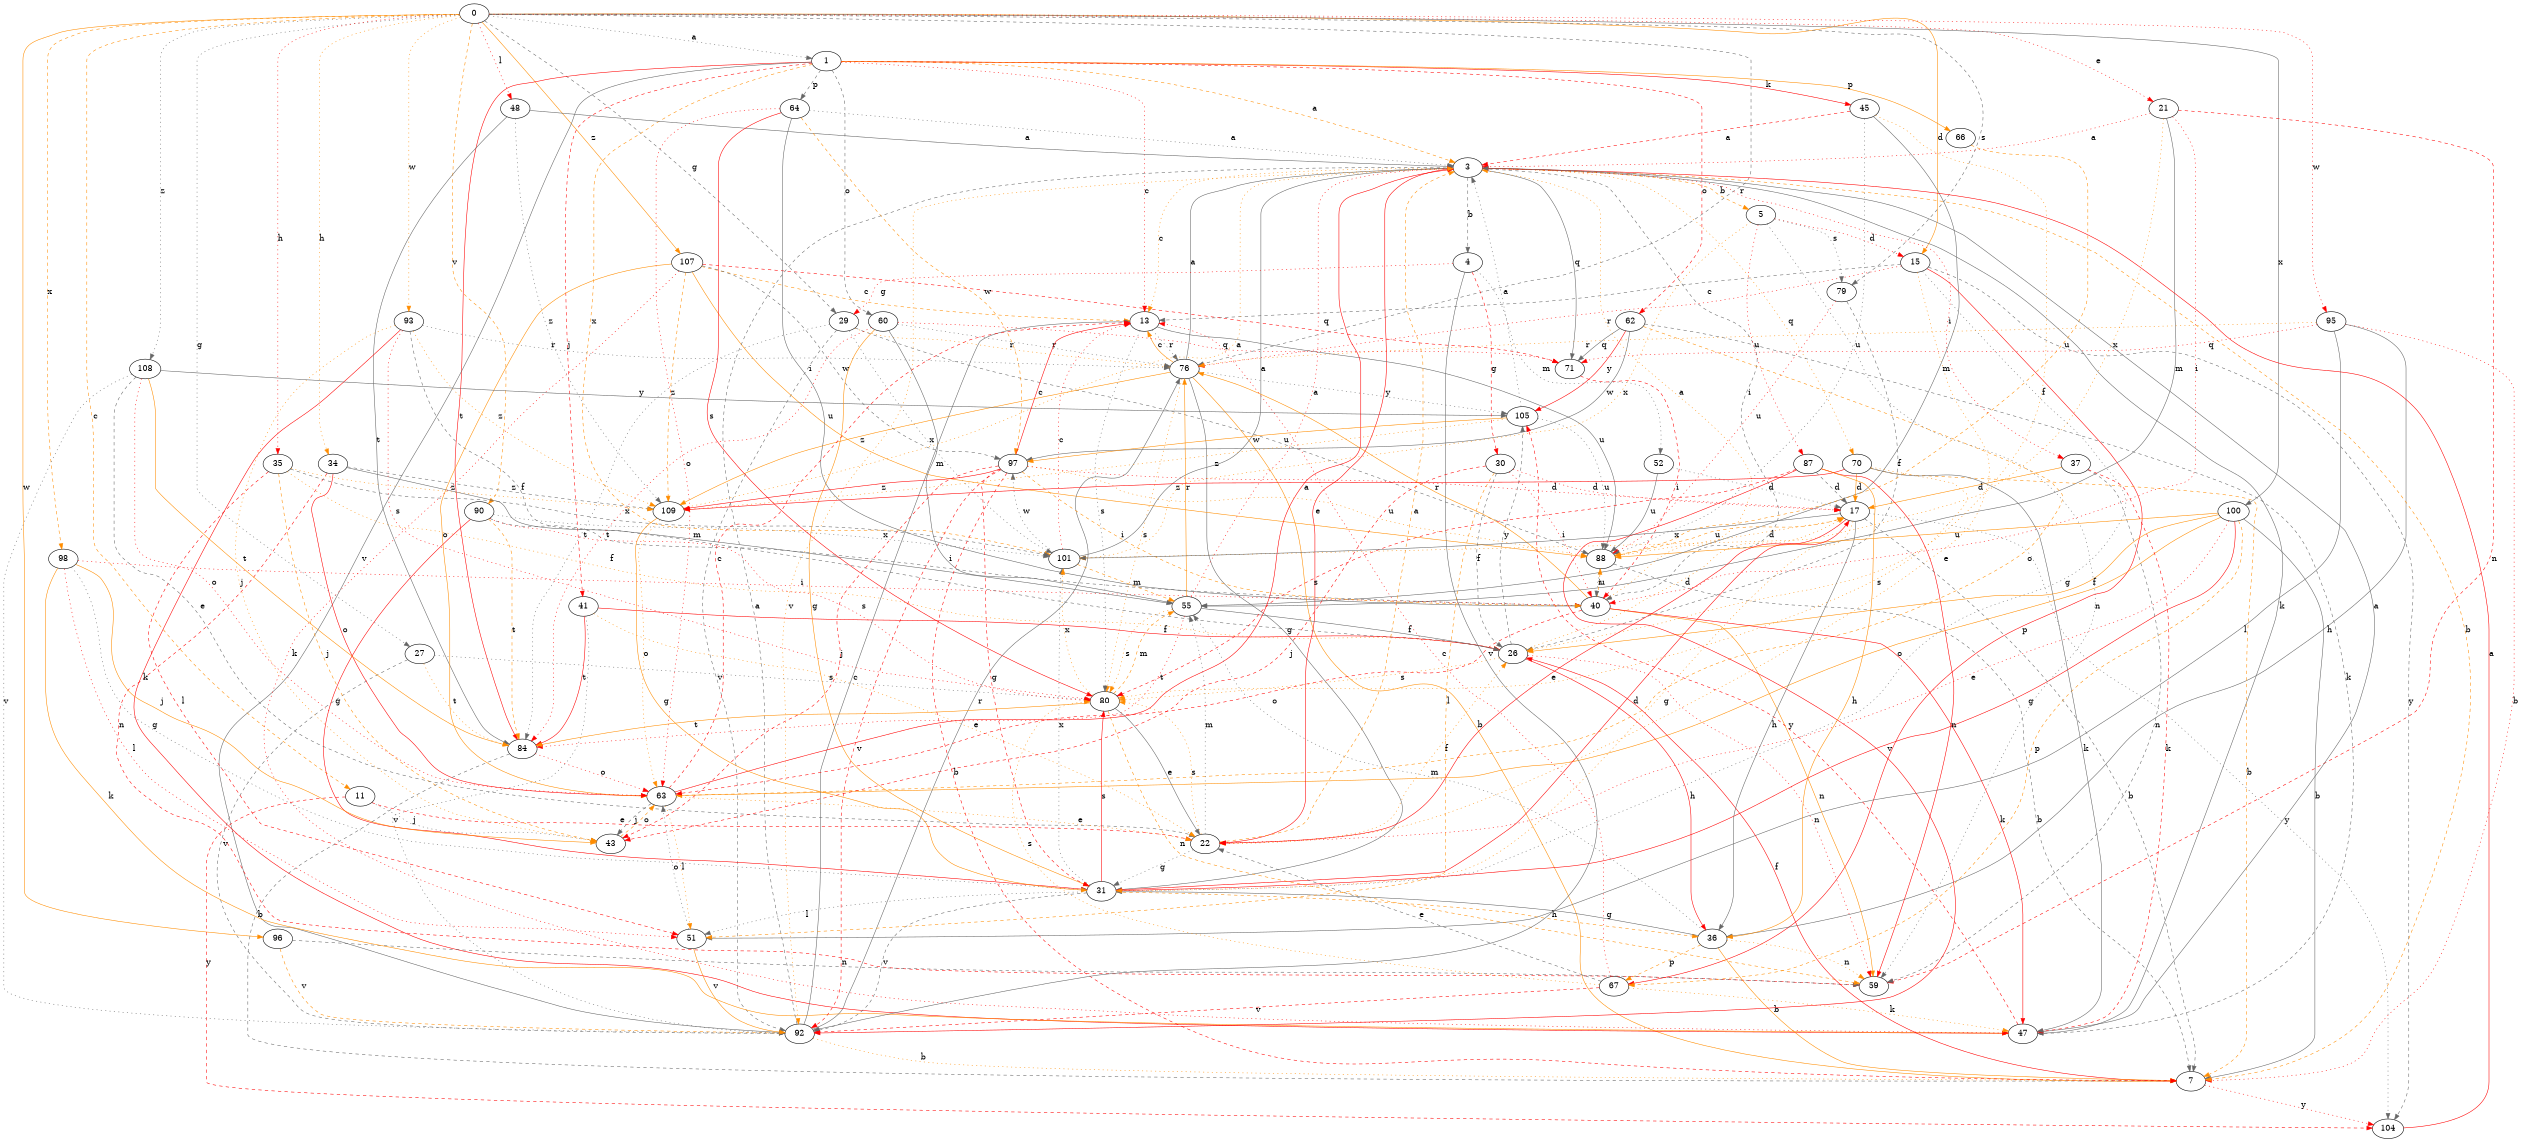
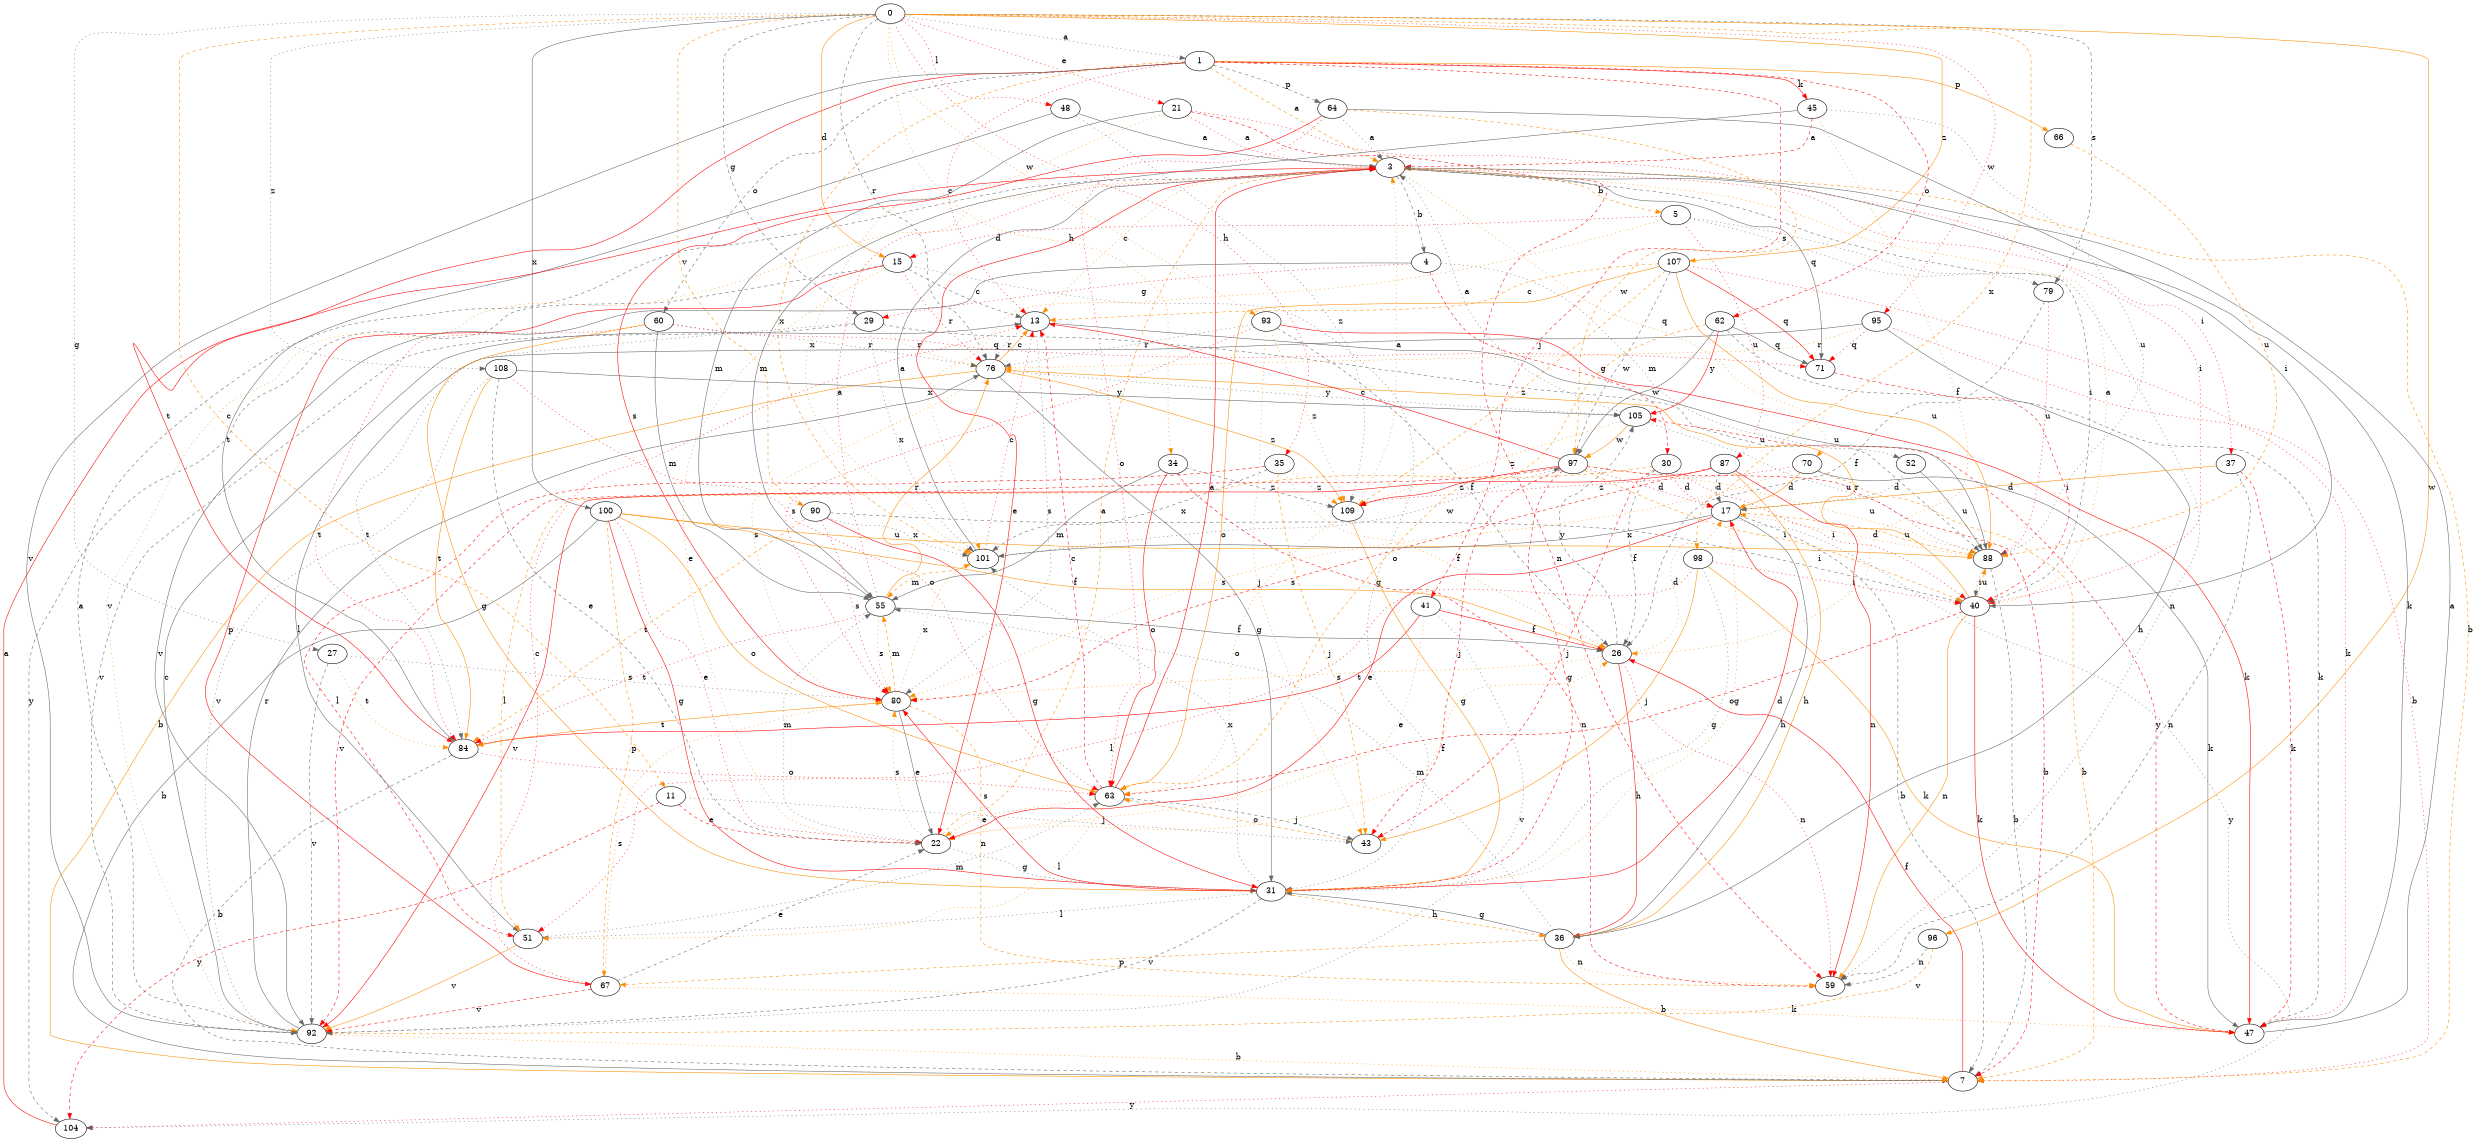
(1240, 185) -> none
(1129, 307) -> (1748, 305)
(1238, 483) -> (1579, 485)
(676, 868) -> (960, 868)
